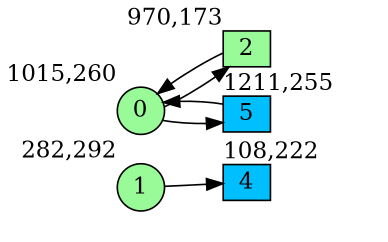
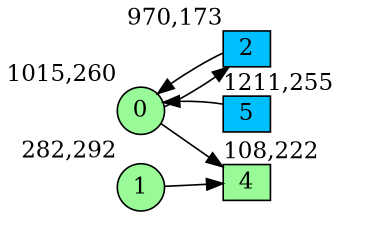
(247, 49) -> (247, 49)
(185, 123) -> (185, 140)
(247, 182) -> (247, 182)
